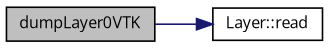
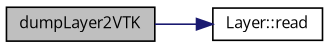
(81, 24) -> (81, 24)
